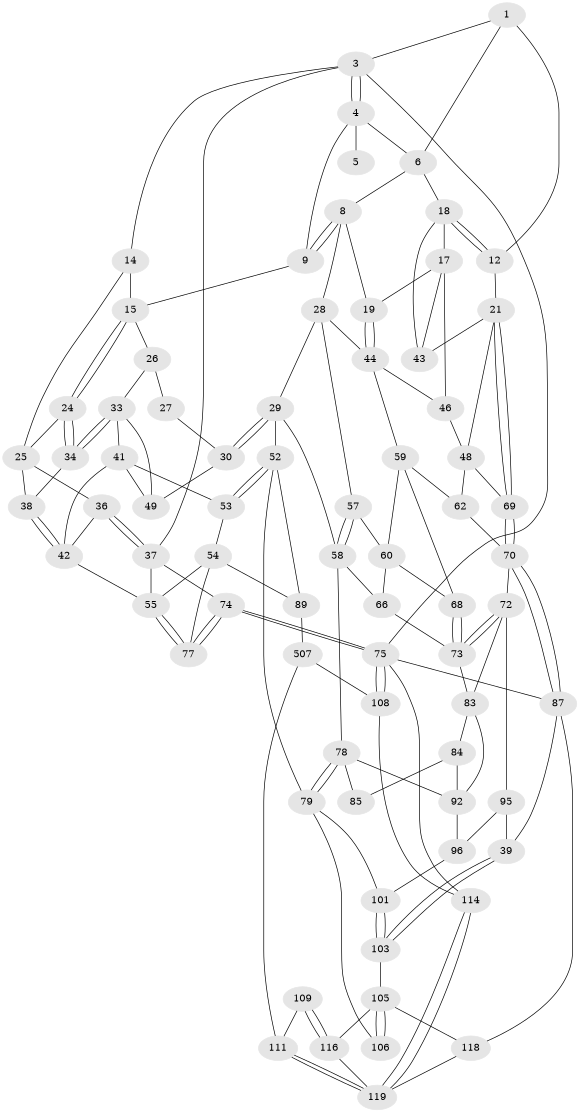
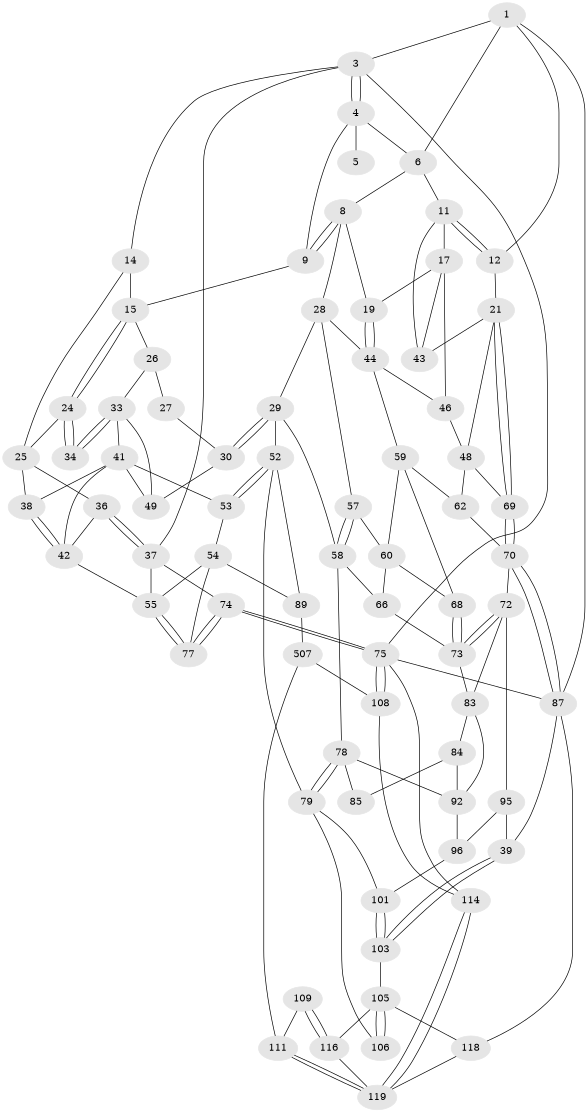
(444, 212) -> (444, 212)
none -> (585, 347)
(49, 482) -> (73, 482)
